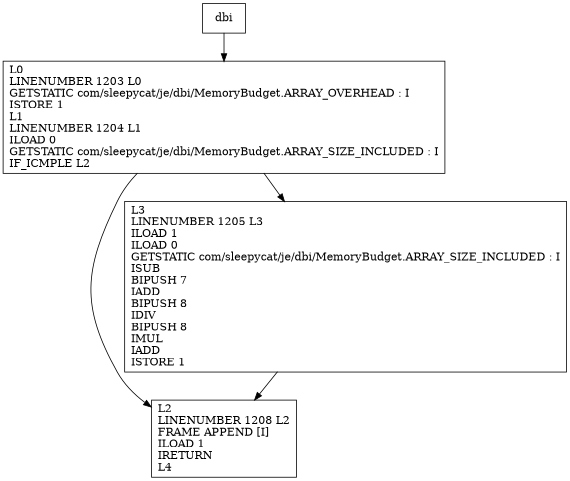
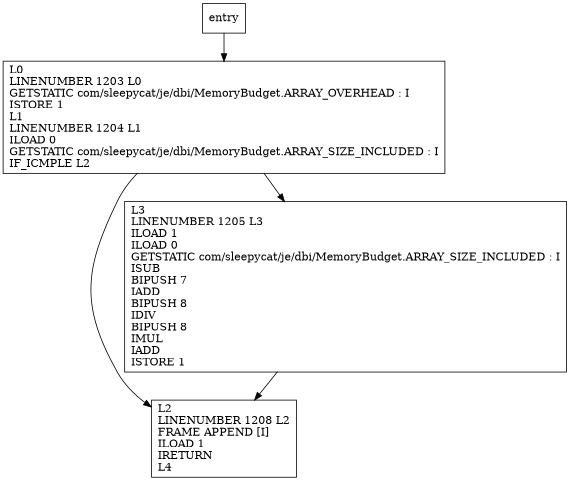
(224, 18) -> (224, 18)
